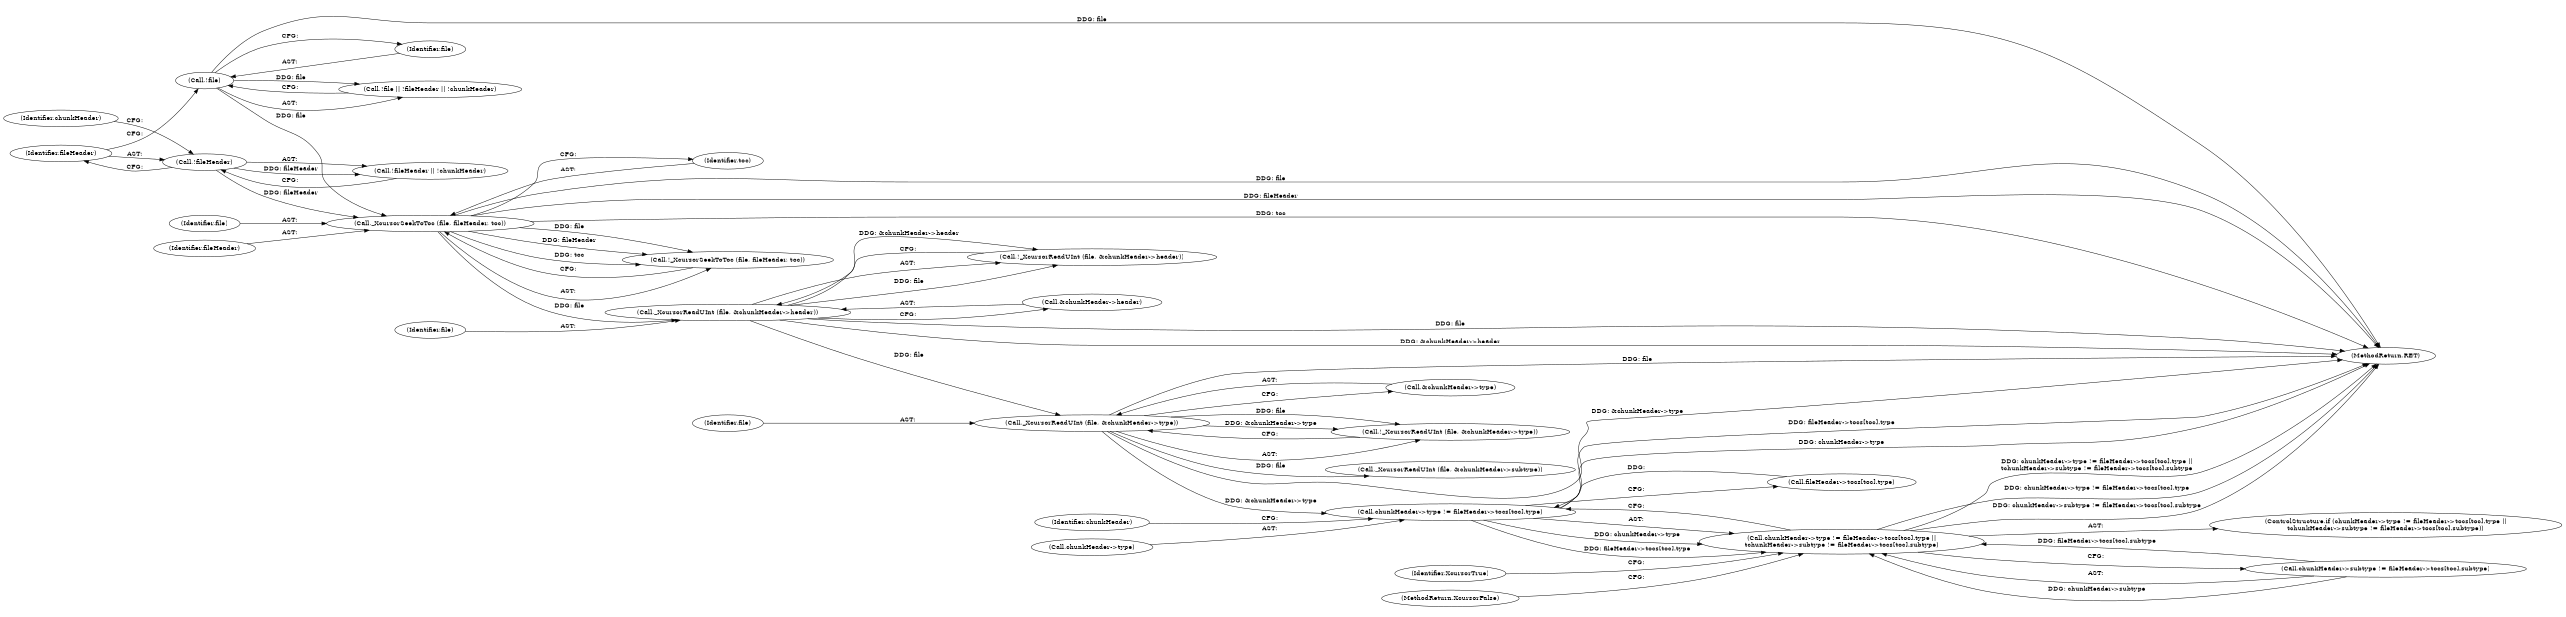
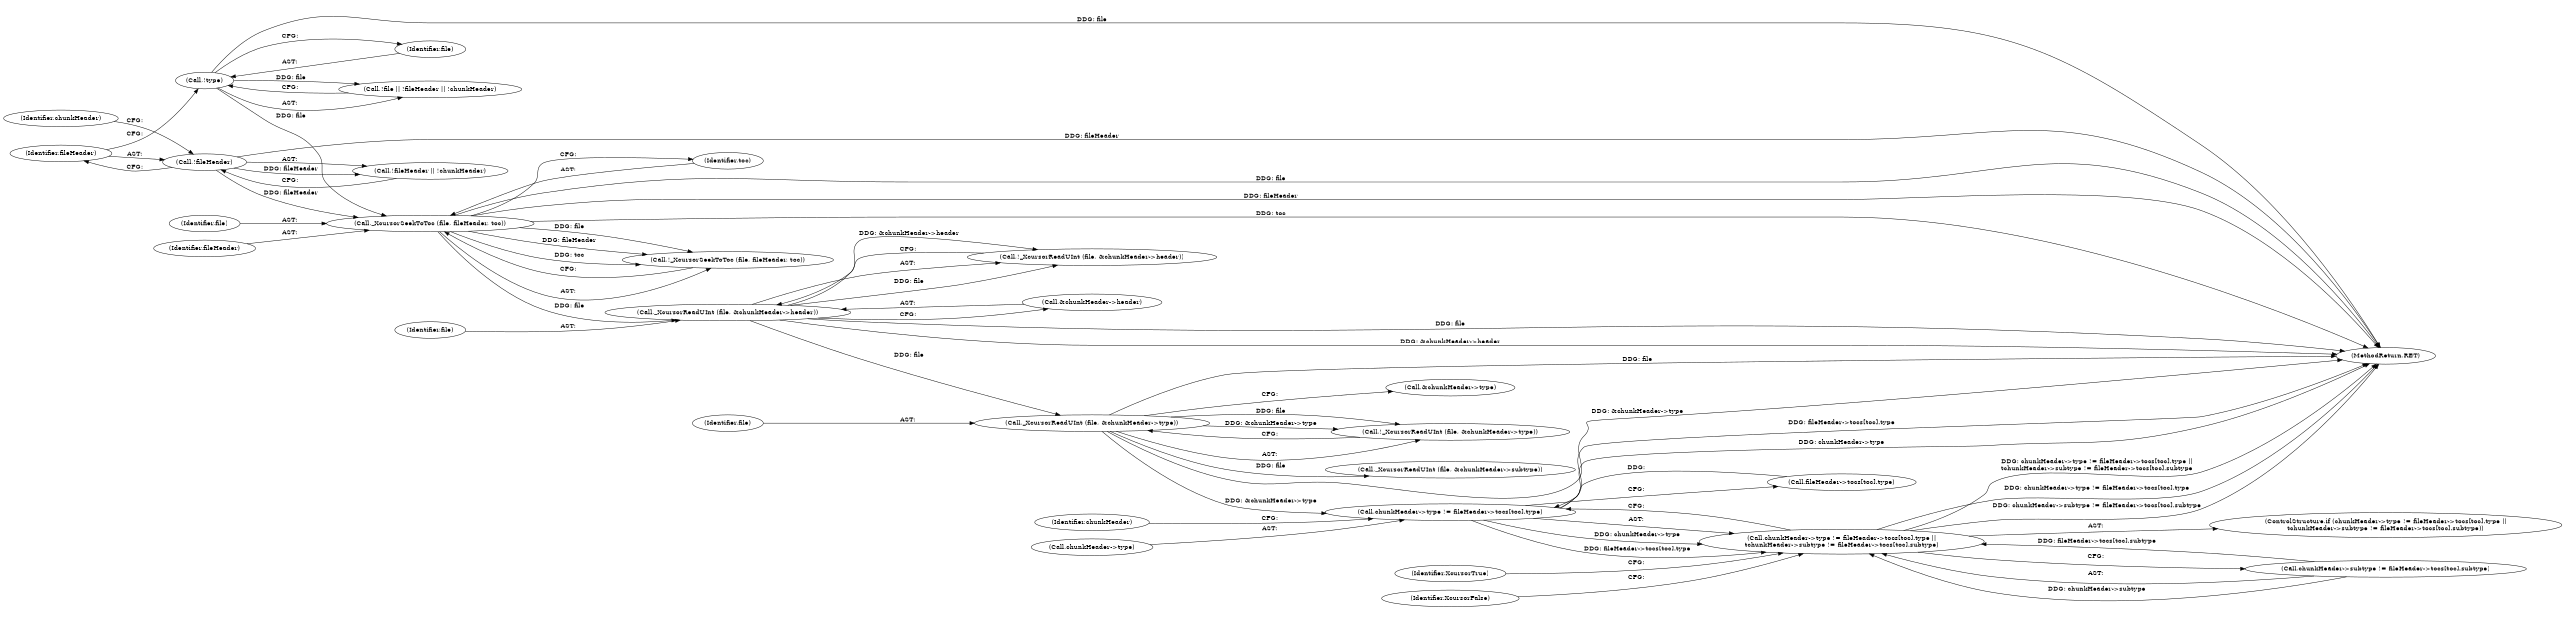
(205, 81) -> (205, 81)
none -> (1346, 140)
(1255, 386) -> none
(1450, 598) -> (1450, 598)
